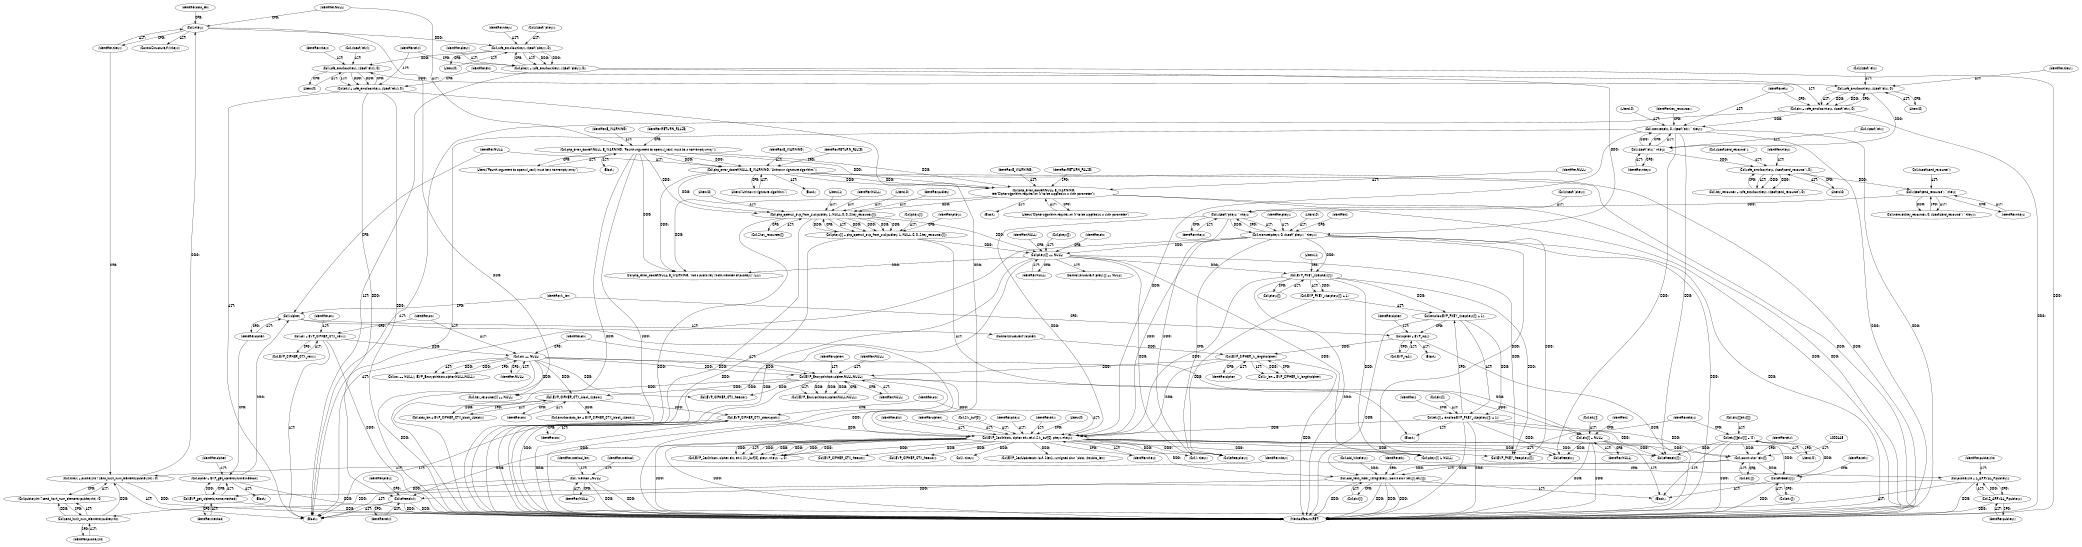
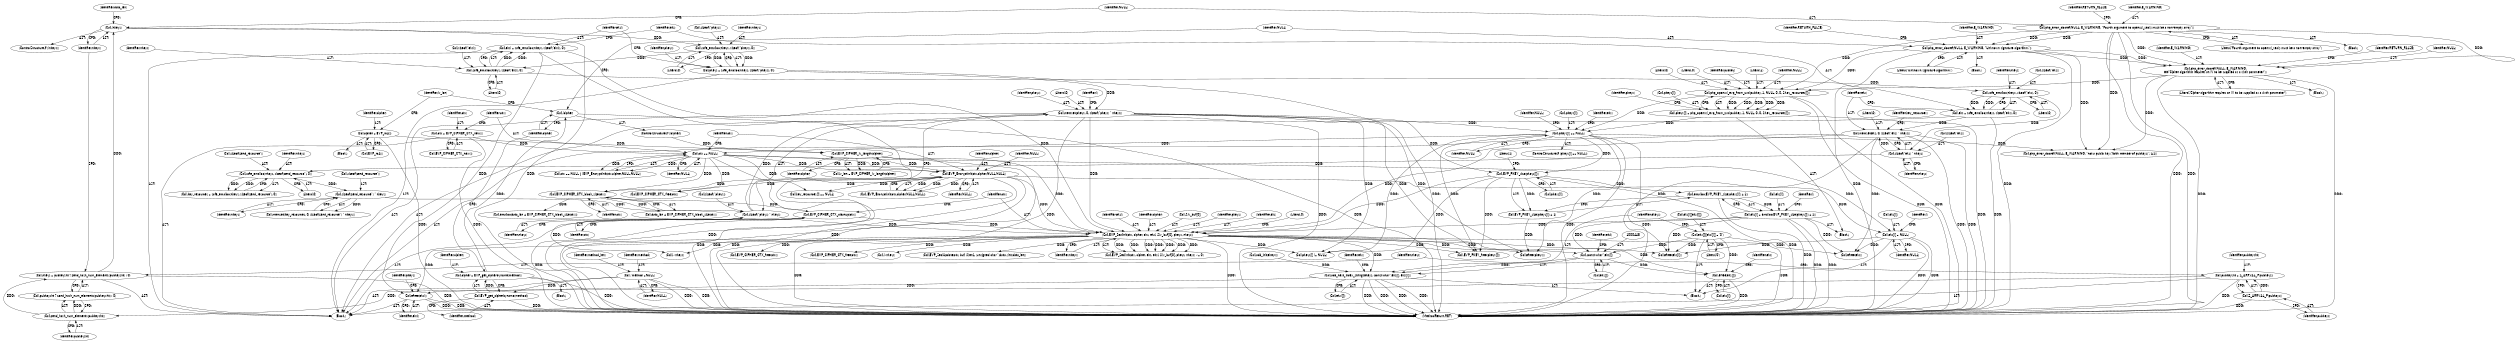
none -> (1136, 143)
(768, 235) -> none
(1434, 326) -> (1613, 200)
(1201, 347) -> (1422, 184)
